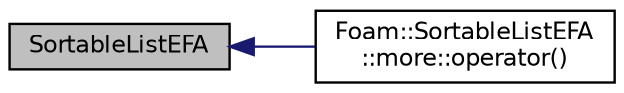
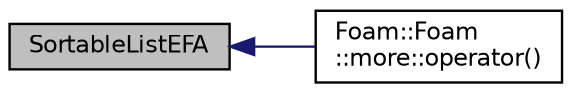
(465, 47) -> (439, 47)
